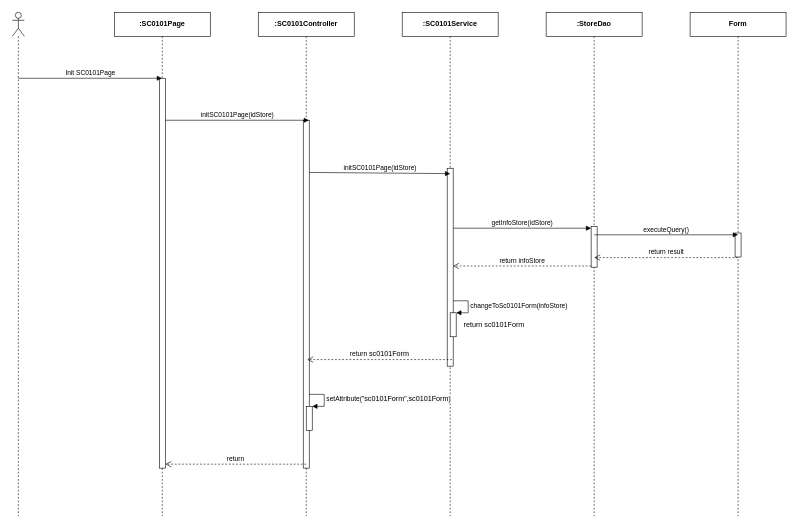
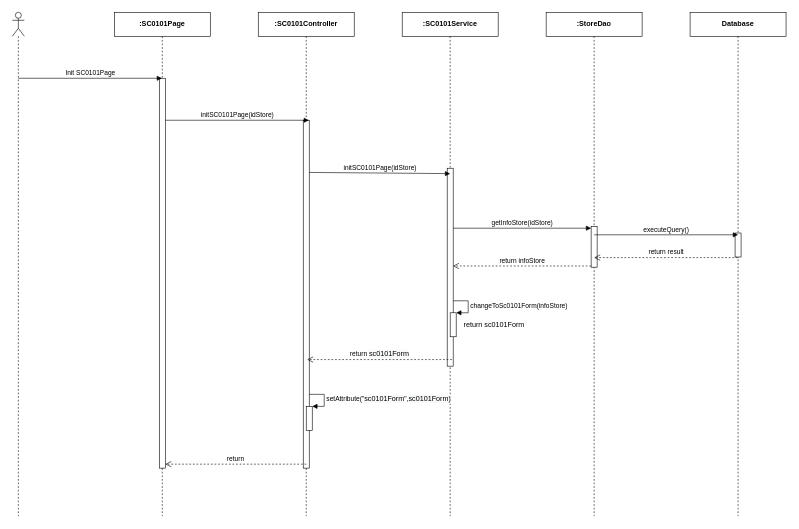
(738, 24) -> (738, 24)
